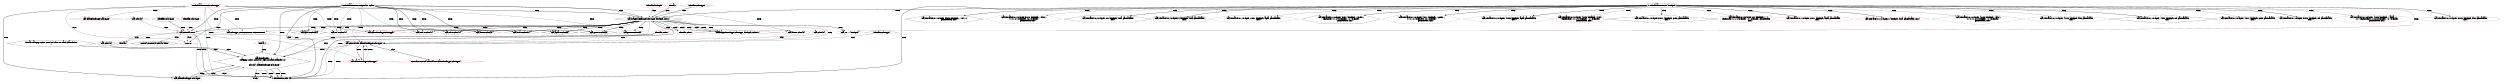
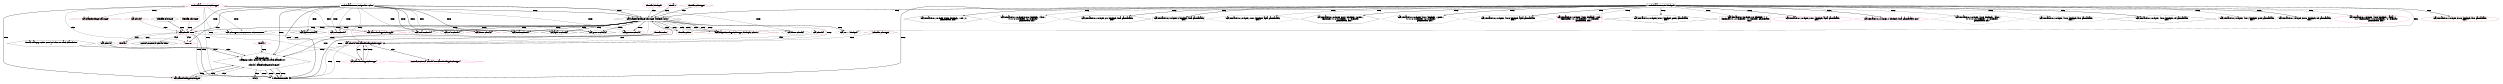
(290, 37) -> (289, 37)
